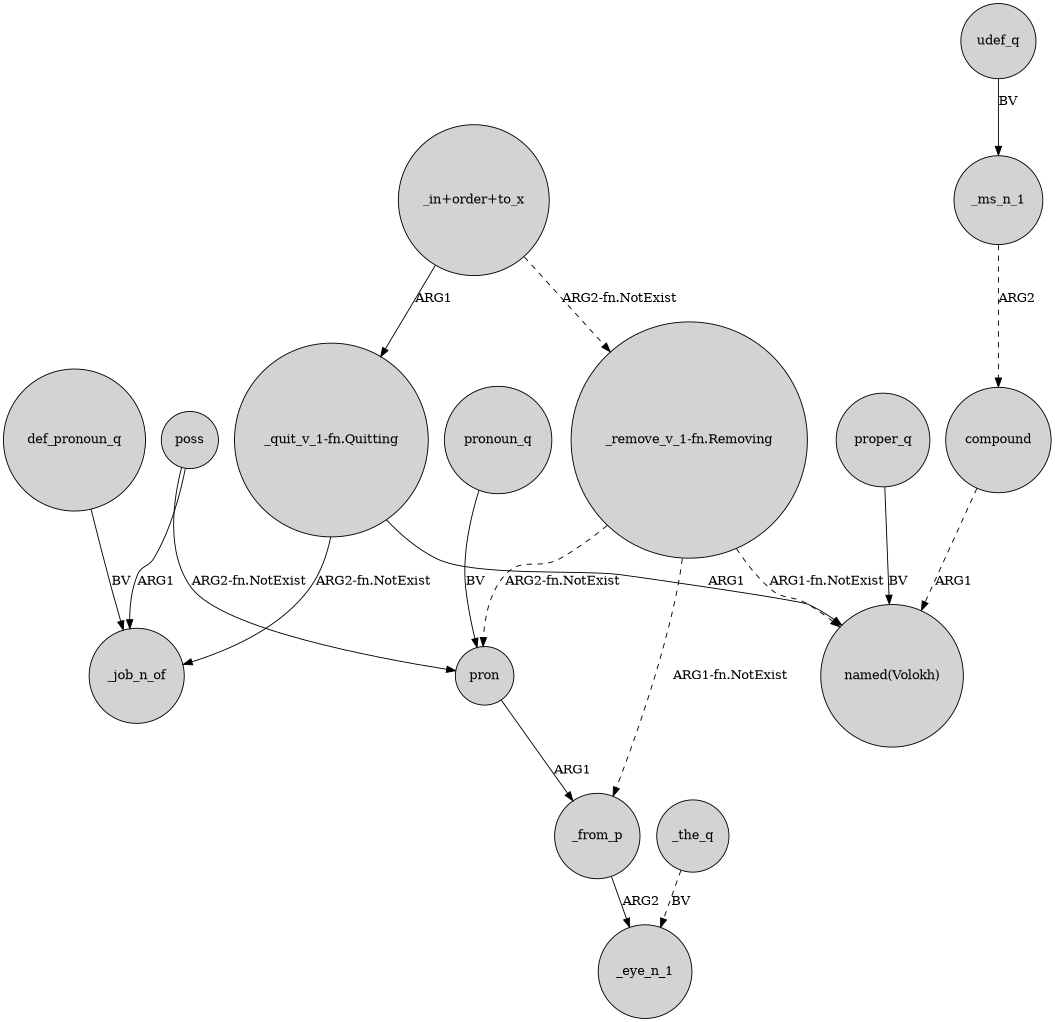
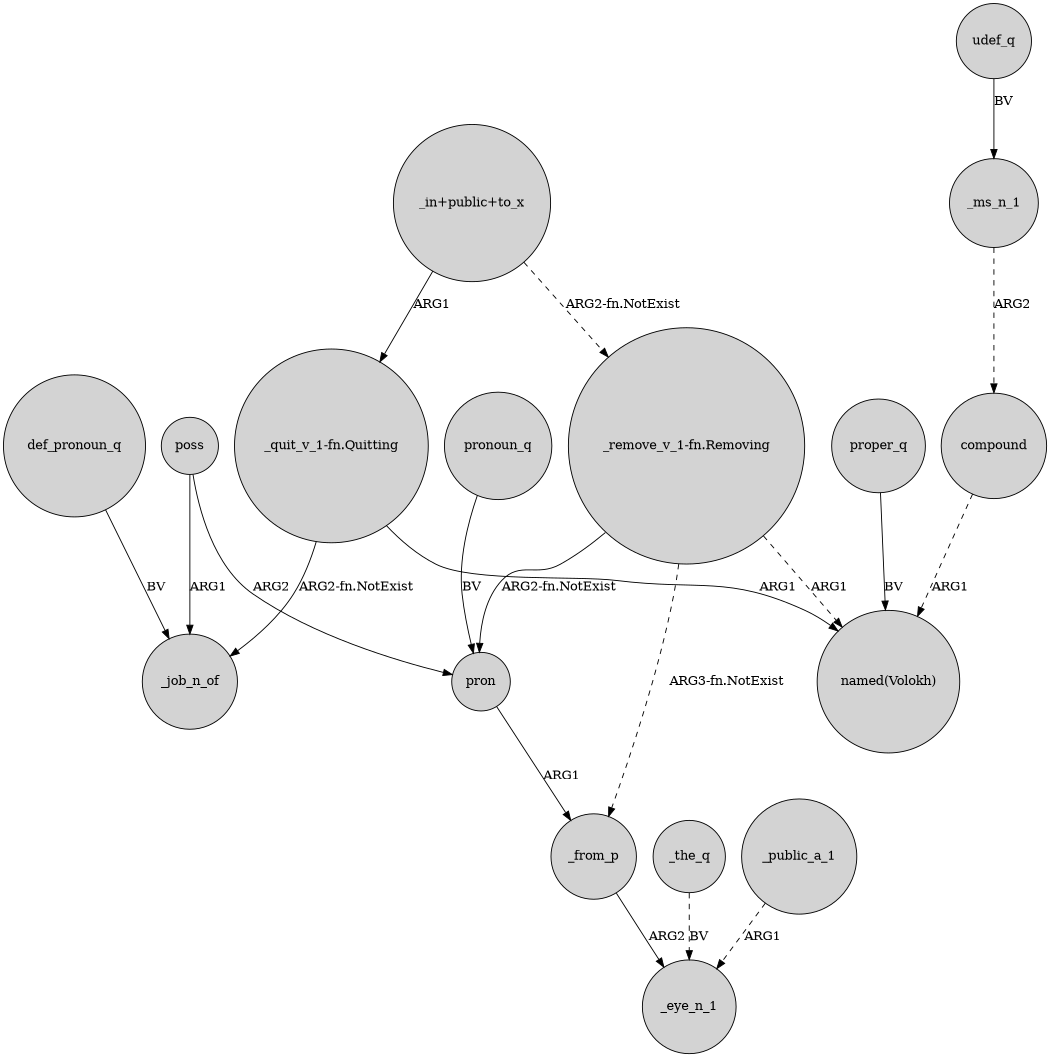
(474, 200) -> (472, 203)
(527, 564) -> (524, 570)
(249, 581) -> (271, 587)
(827, 581) -> (829, 587)
(730, 676) -> (727, 682)
none -> (799, 857)
